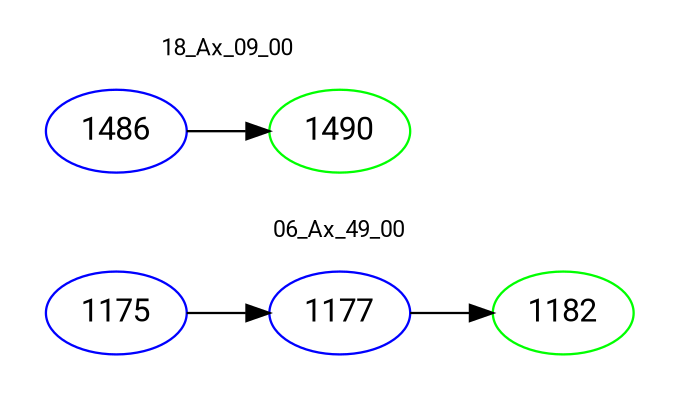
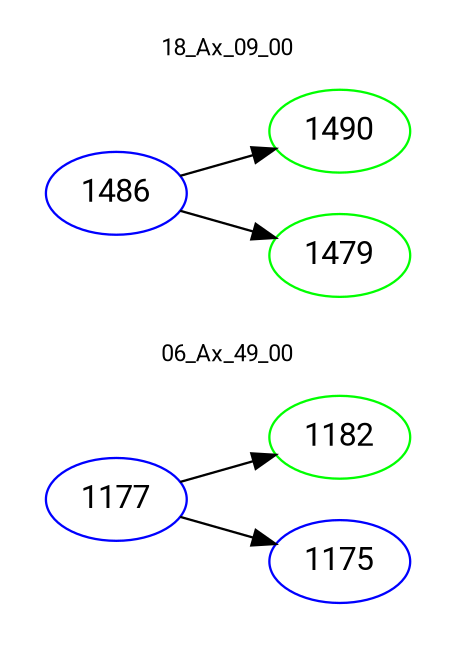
none -> (340, 255)
(216, 313) -> (217, 527)
